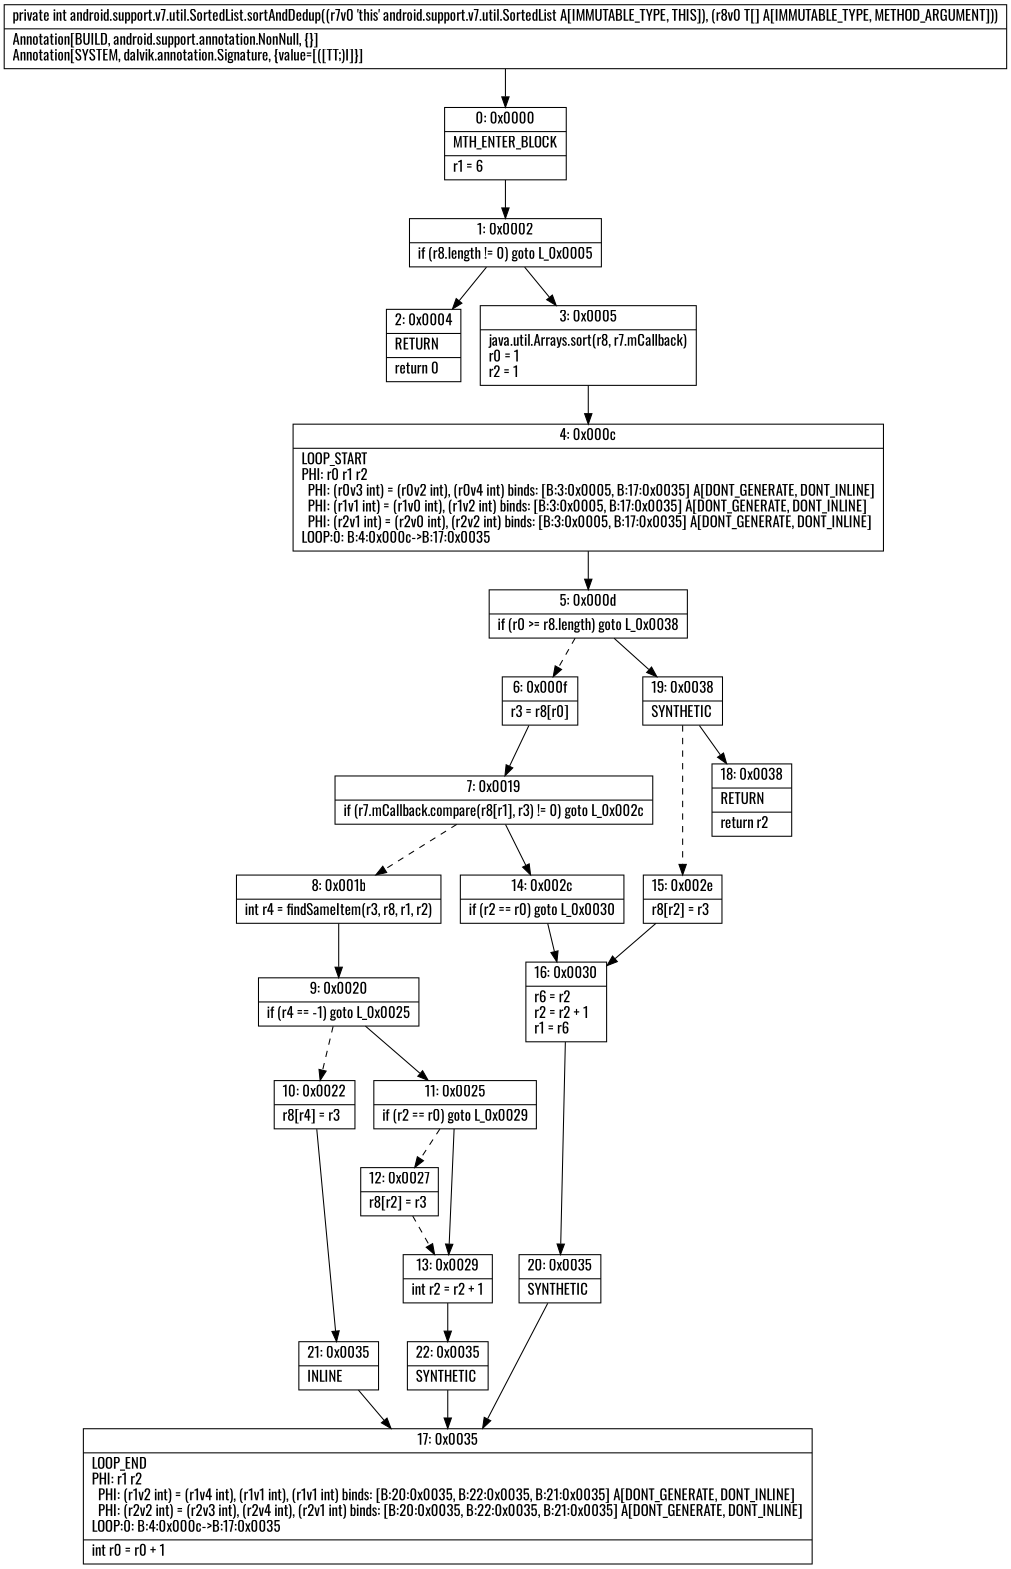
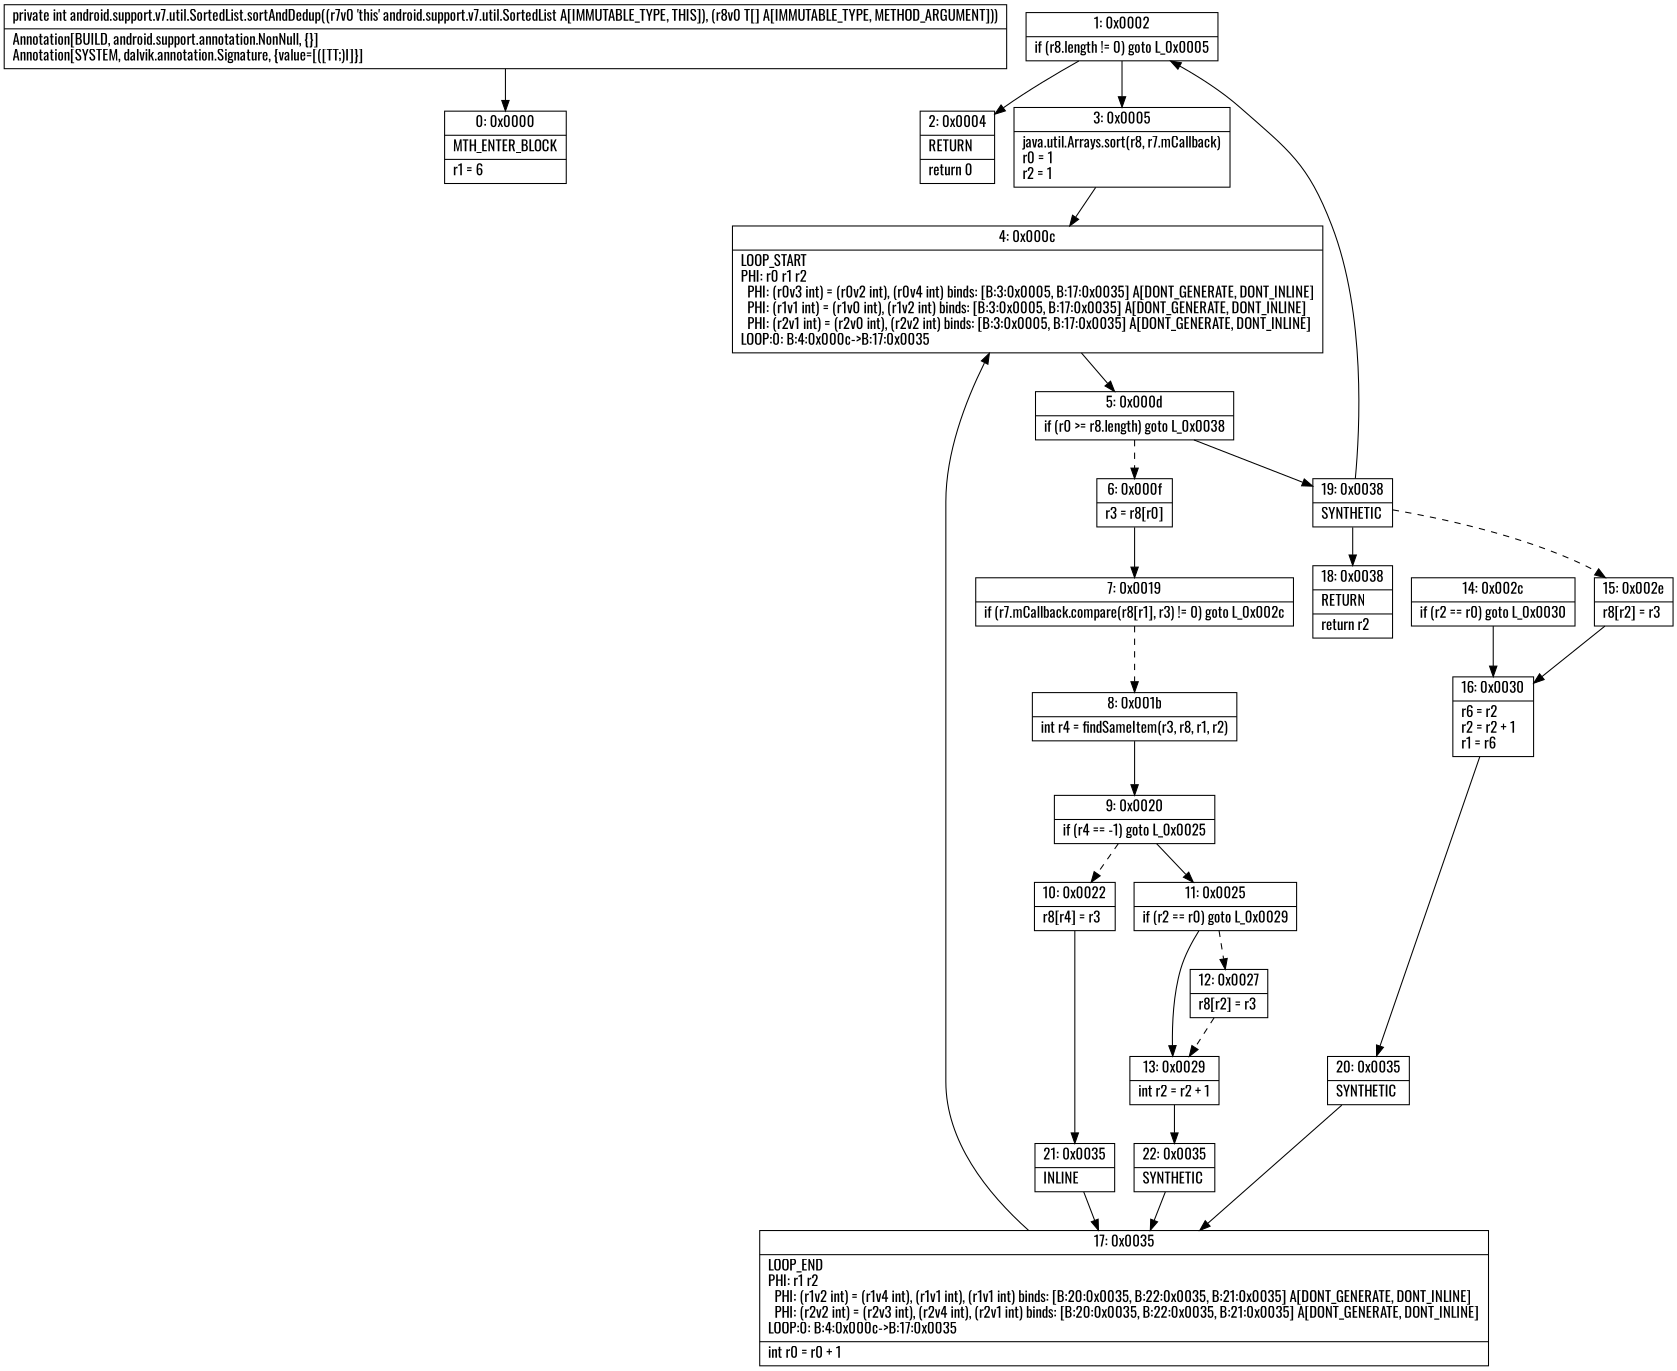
(505, 194) -> (1337, 240)
none -> (946, 807)
(516, 845) -> none
